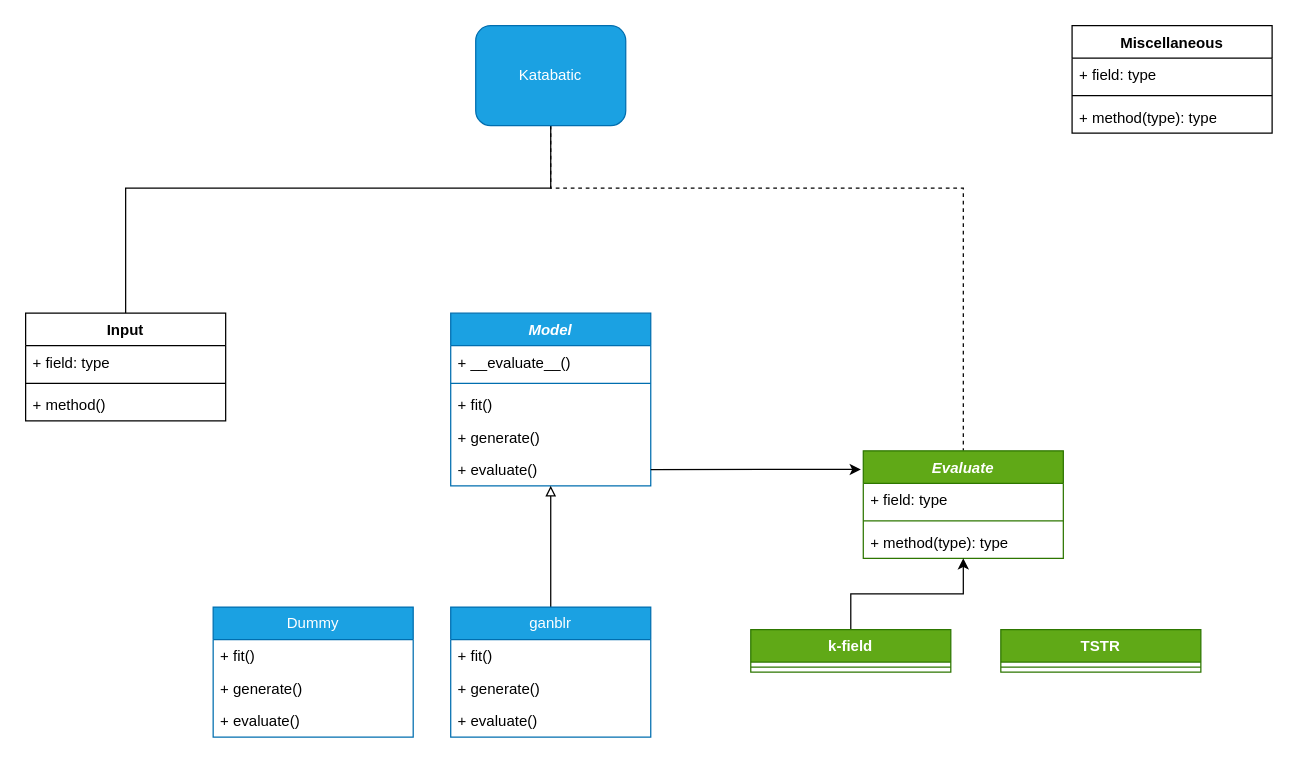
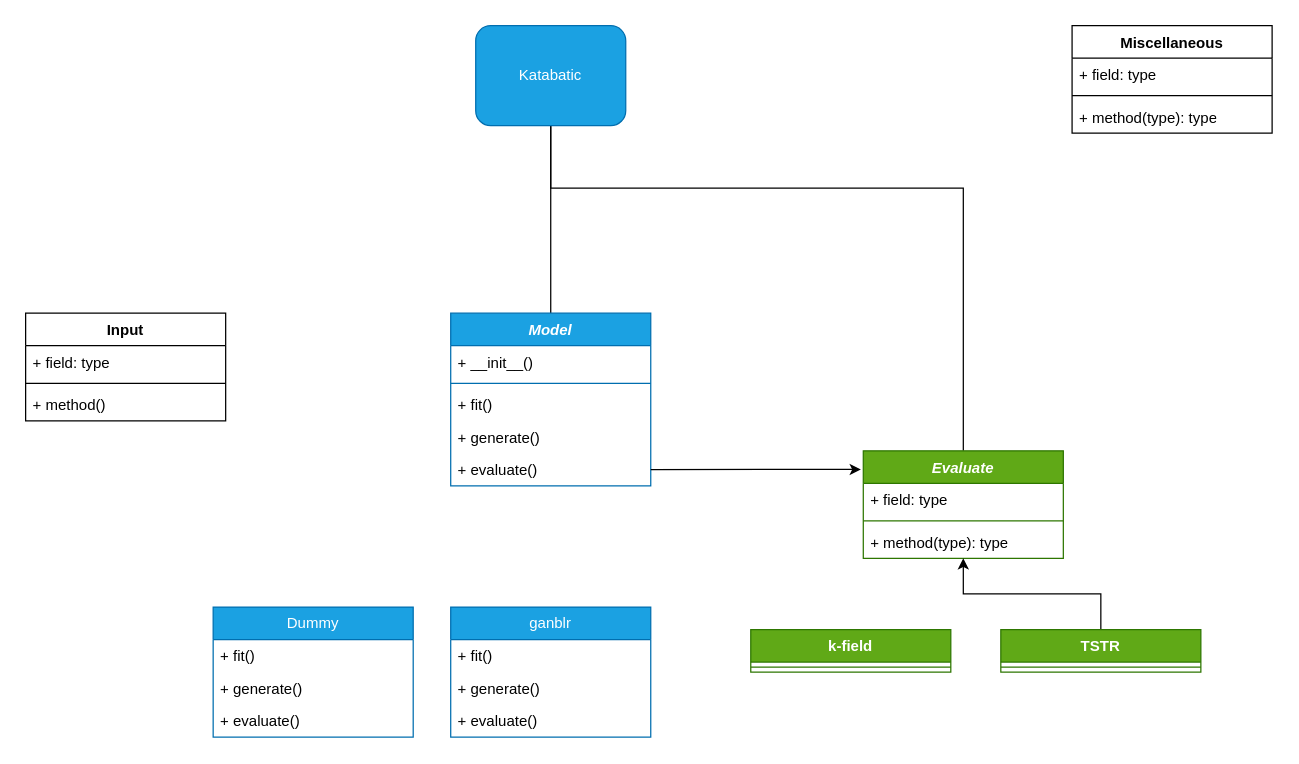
(275, 188) -> none
(888, 188) -> (888, 188)
none -> (551, 252)
(521, 363) -> (503, 363)
(551, 552) -> none
(889, 594) -> none
none -> (1050, 594)
